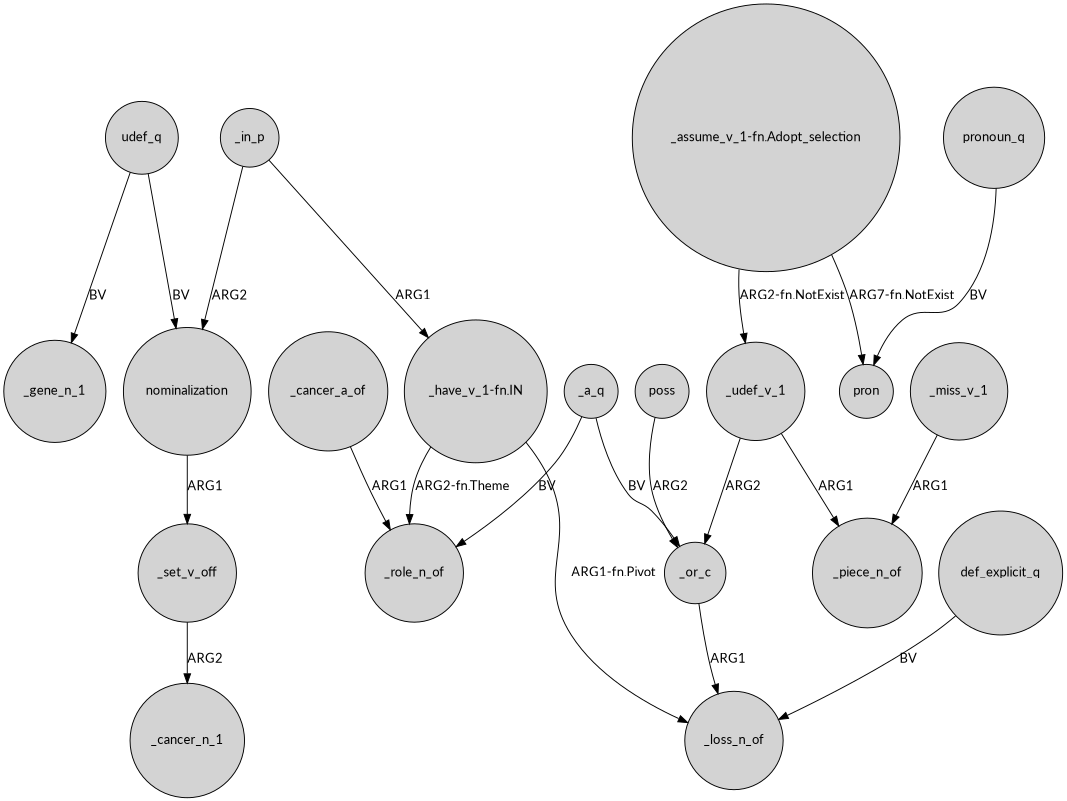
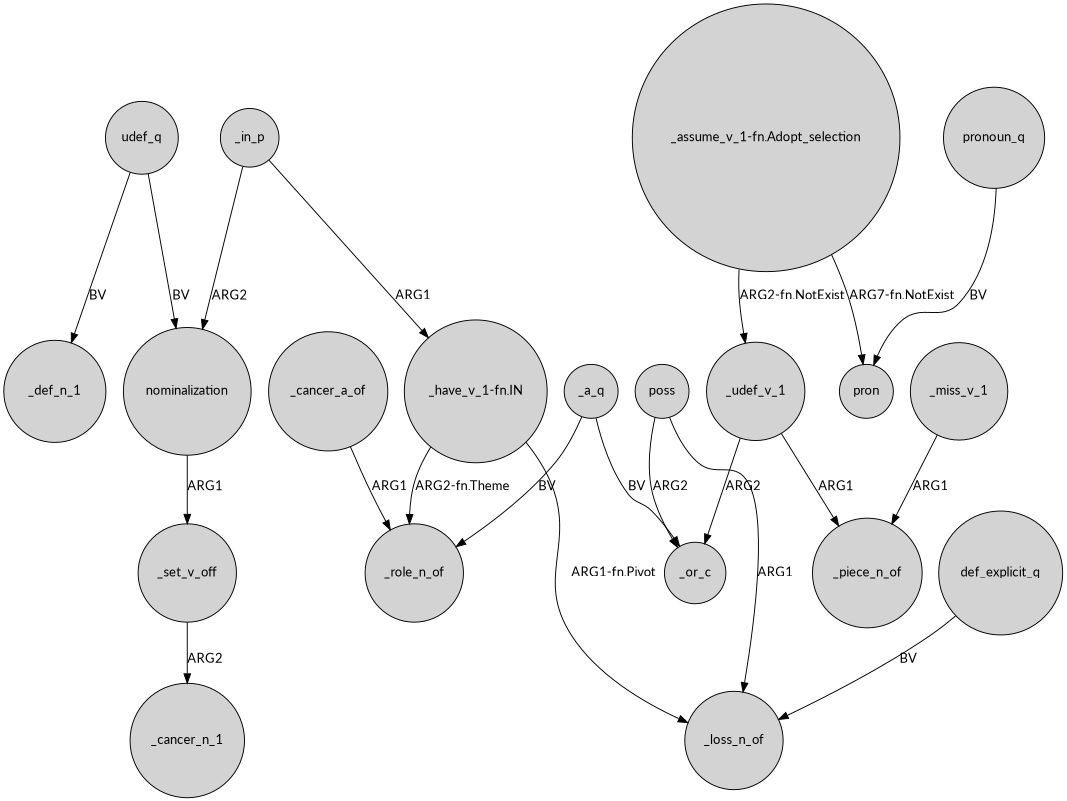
(55, 391) -> (55, 391)
(706, 644) -> (758, 527)
